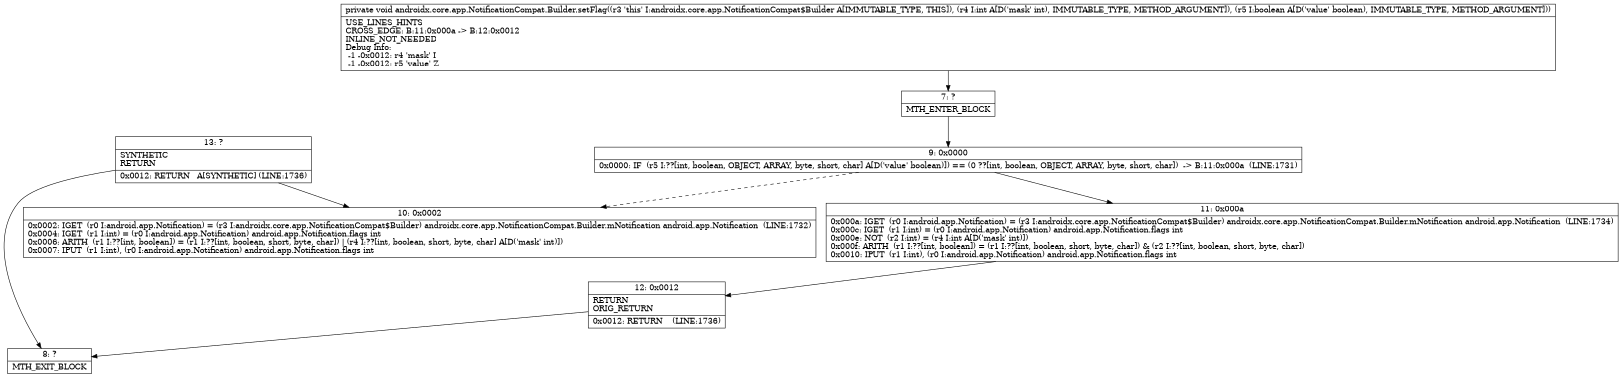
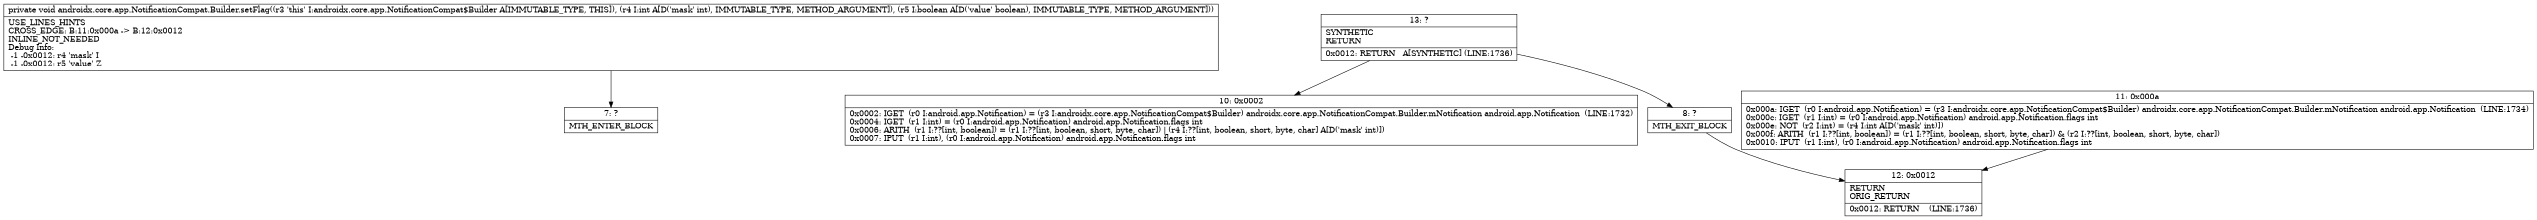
(948, 160) -> none
(343, 334) -> (1771, 162)
